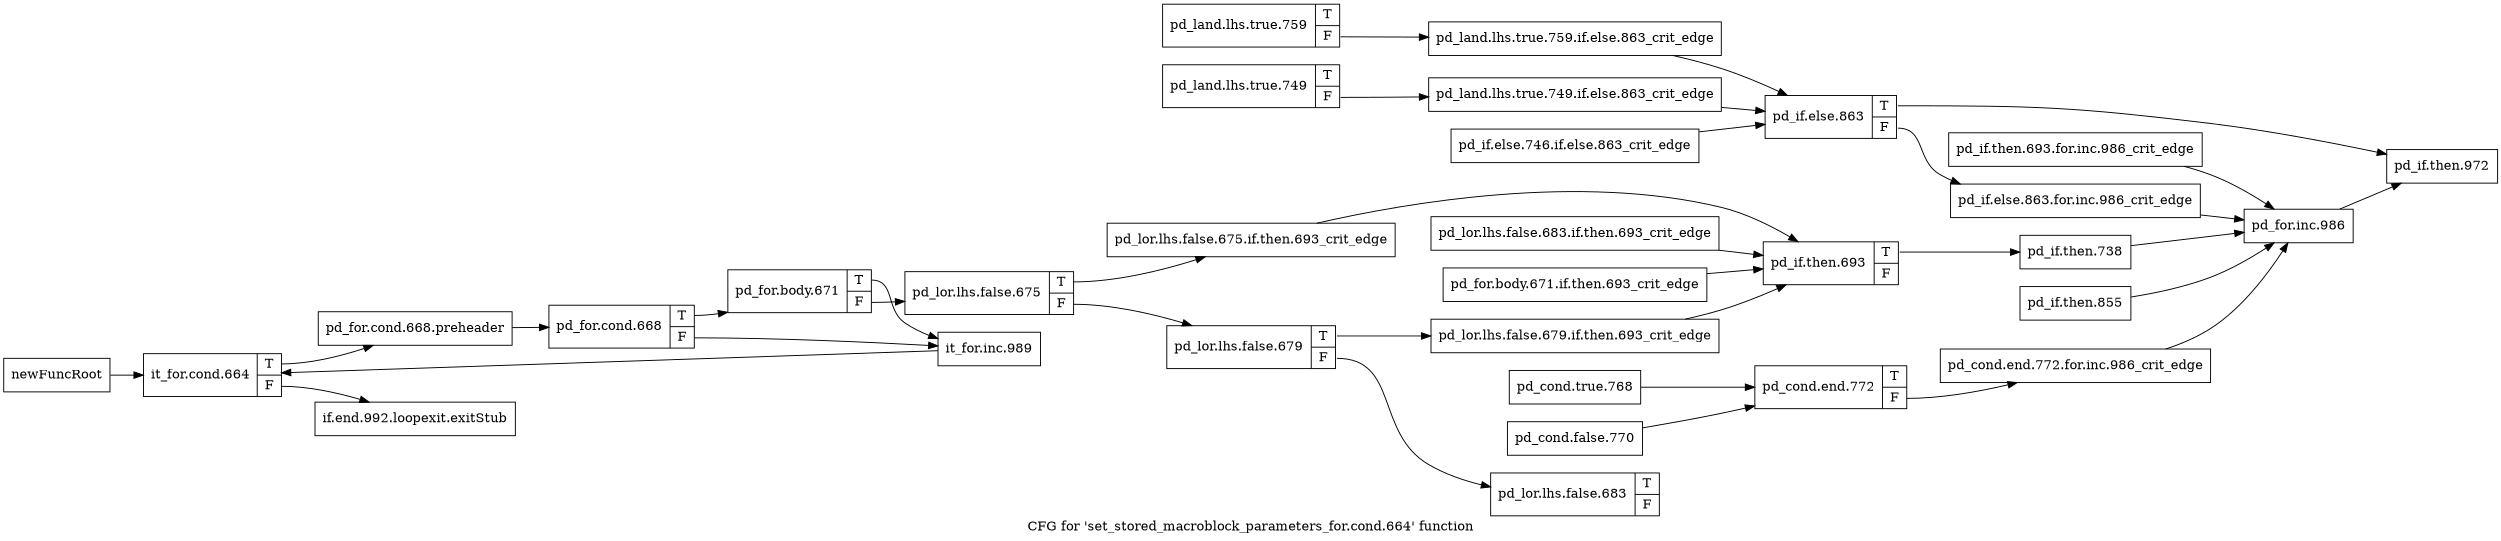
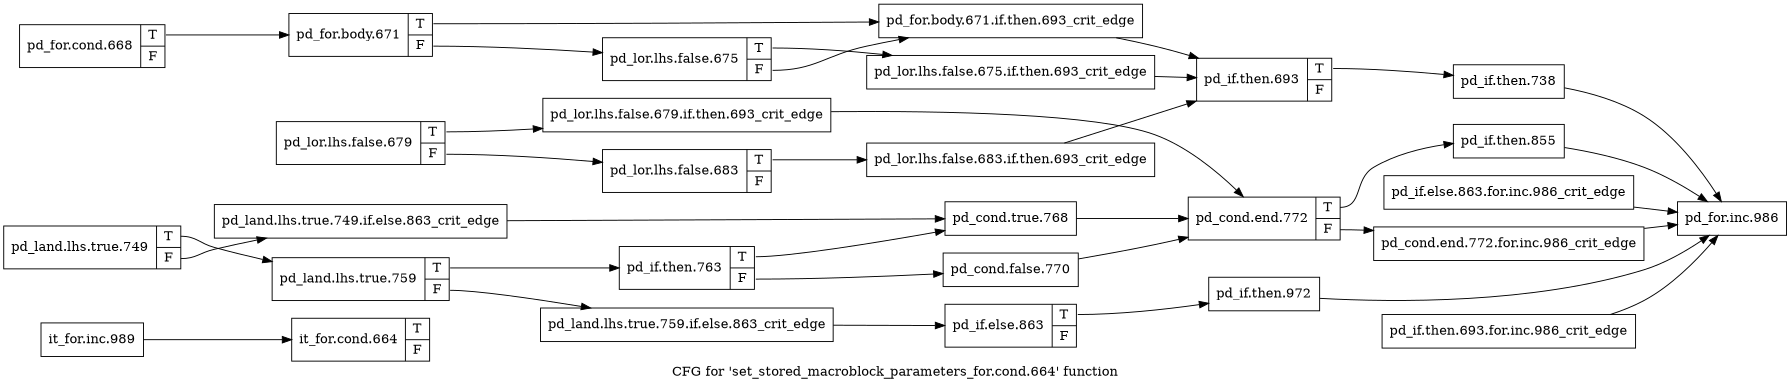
(1738, 109) -> (721, 220)
(1575, 146) -> none
(1924, 154) -> none
none -> (815, 160)
none -> (1382, 163)
(2366, 198) -> (1515, 295)
none -> (231, 252)
none -> (687, 268)
(1732, 306) -> (1043, 117)
(1129, 310) -> (833, 57)
(895, 311) -> (651, 23)
(415, 329) -> none
(811, 340) -> none
(57, 375) -> none
(415, 419) -> none
